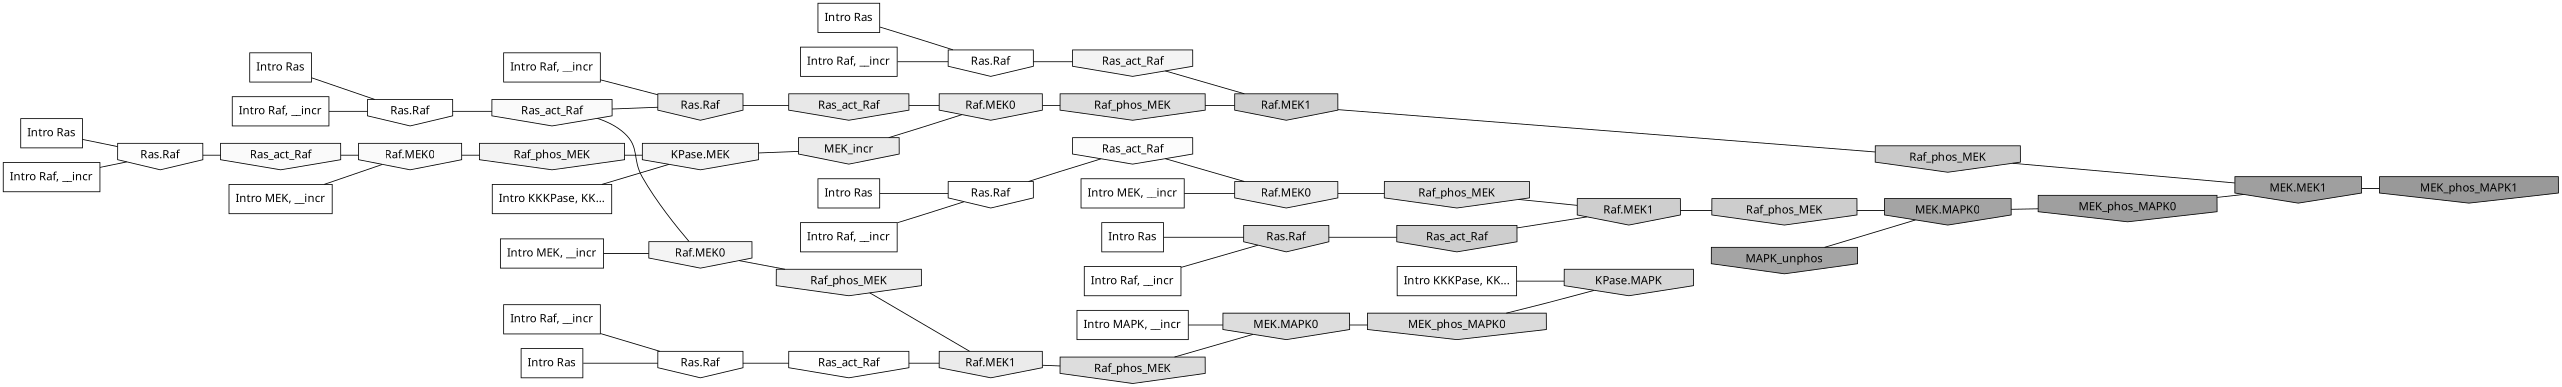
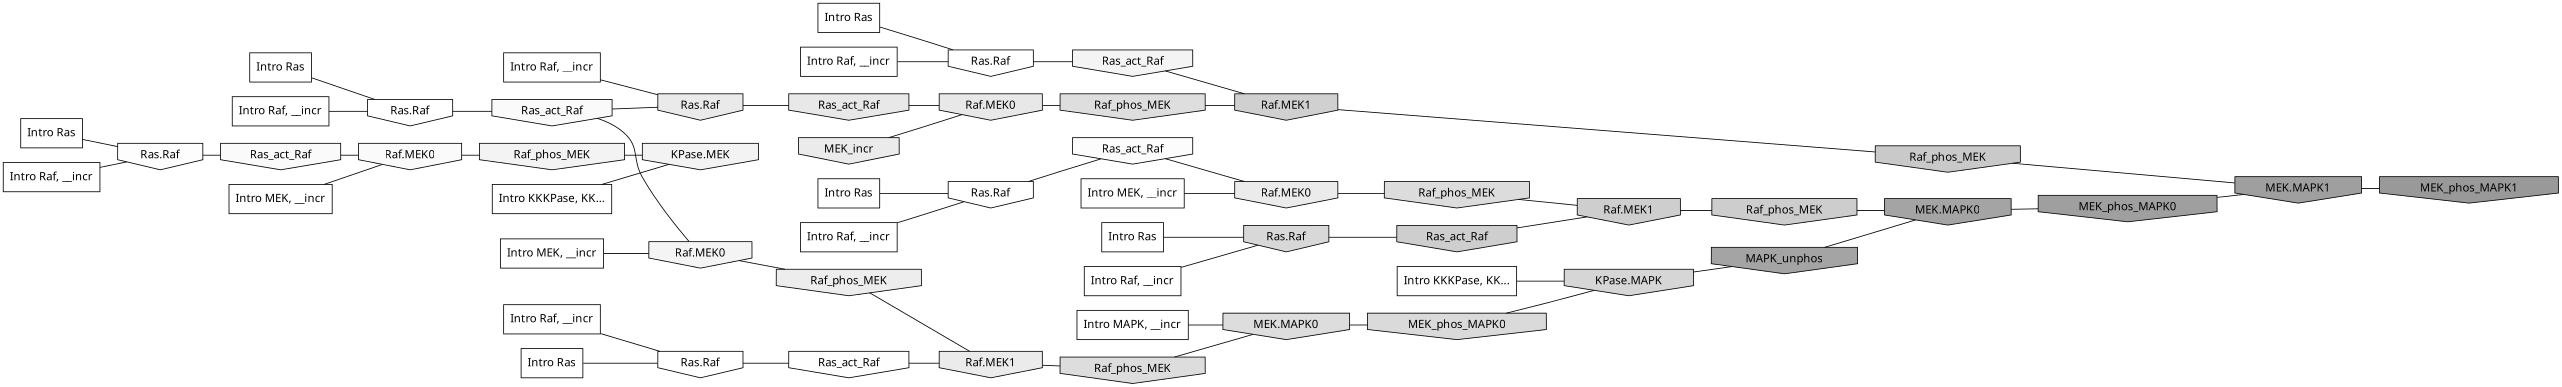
(779, 152) -> none
(2298, 188) -> (2298, 188)
none -> (1713, 269)
